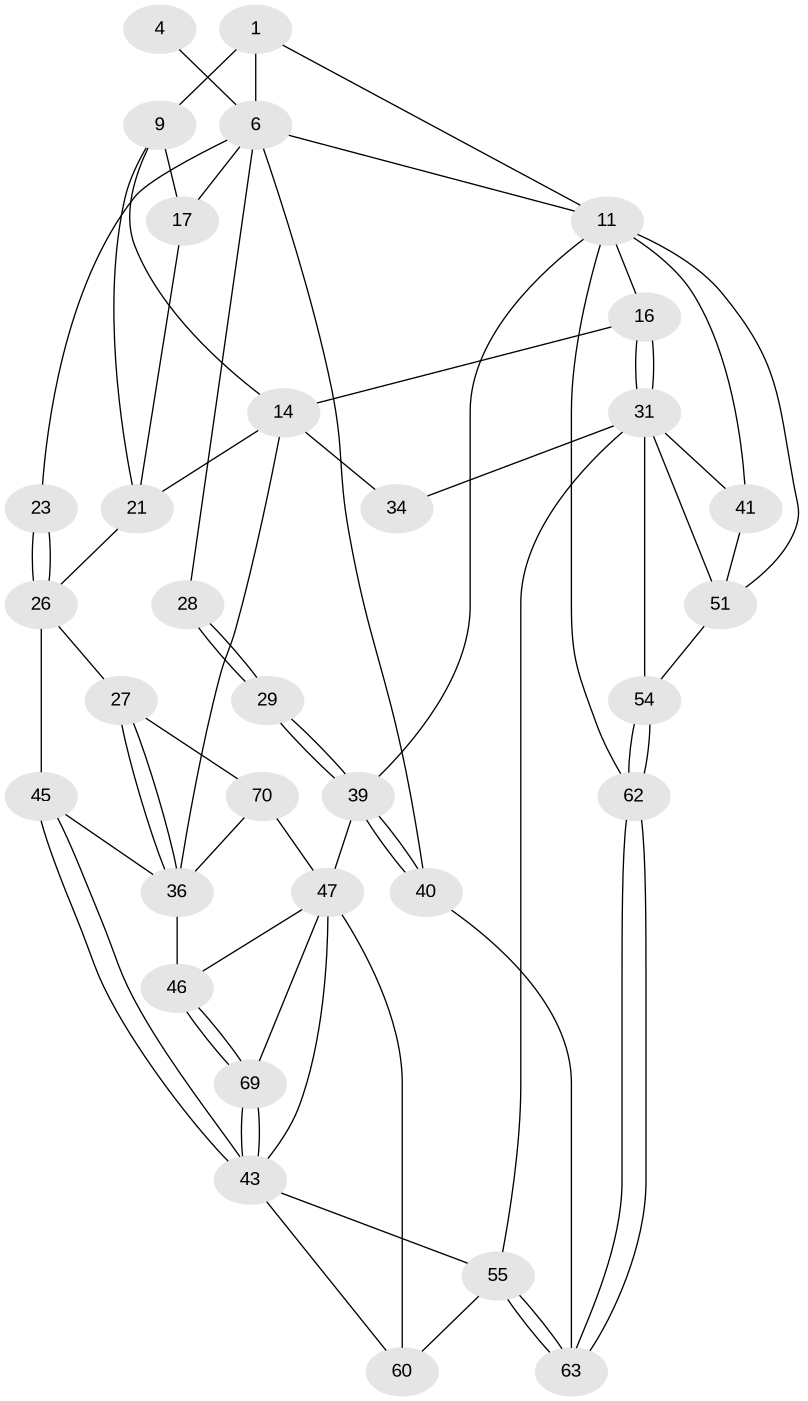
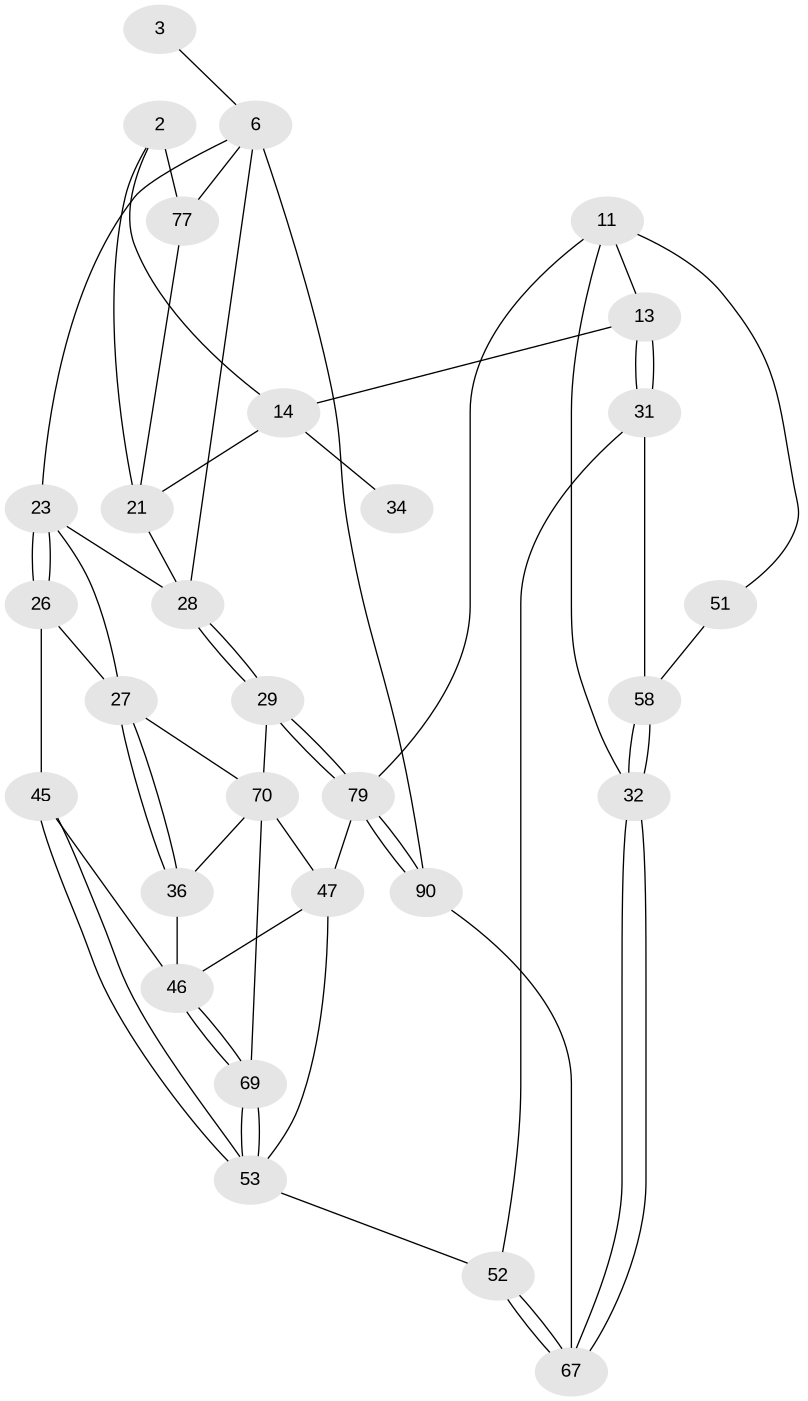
(160, 29) -> (160, 29)
(256, 29) -> none
(160, 125) -> (160, 125)
(432, 173) -> none
(182, 221) -> (182, 221)
(645, 317) -> (645, 317)
(521, 461) -> none
(683, 509) -> none
(746, 509) -> none
(89, 557) -> (163, 557)
none -> (115, 557)
none -> (97, 600)
(235, 631) -> none
(645, 701) -> (645, 701)
none -> (265, 749)
(358, 797) -> (358, 797)
(634, 797) -> (634, 797)
(109, 845) -> (109, 892)
(426, 892) -> (426, 892)
(289, 988) -> (256, 952)
(250, 1180) -> (250, 1180)
(498, 1276) -> (498, 1276)
(402, 1372) -> none
(571, 1372) -> (571, 1372)
